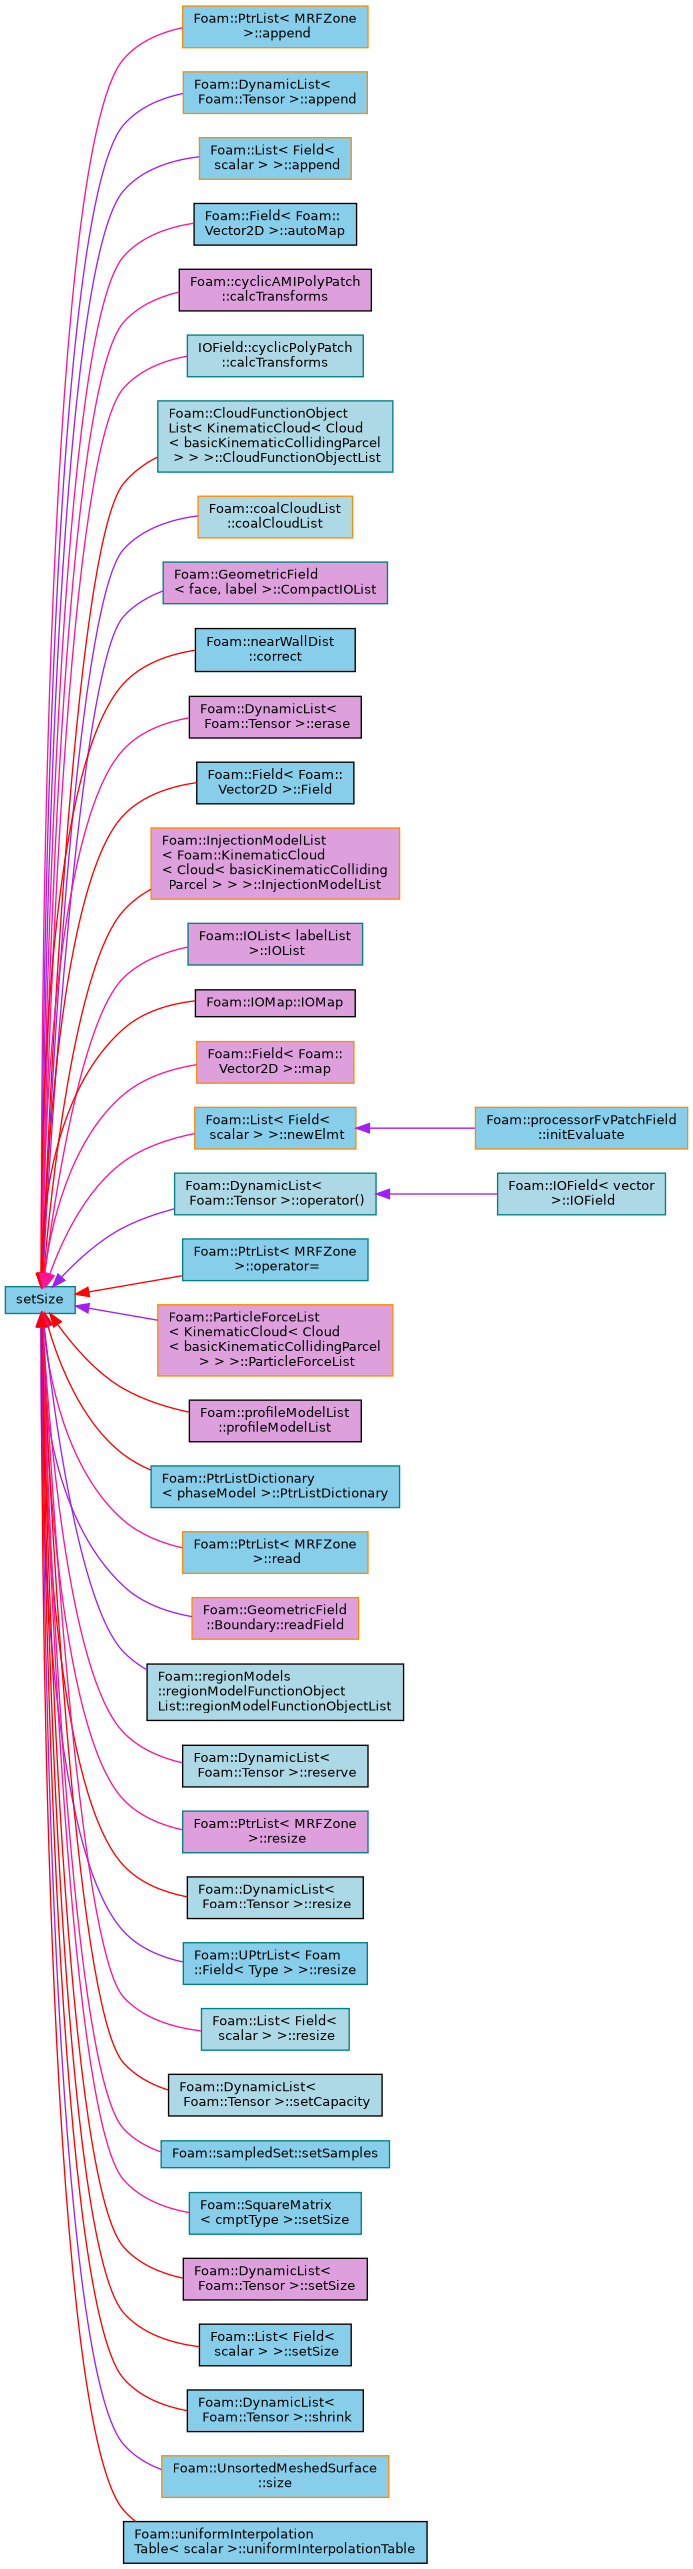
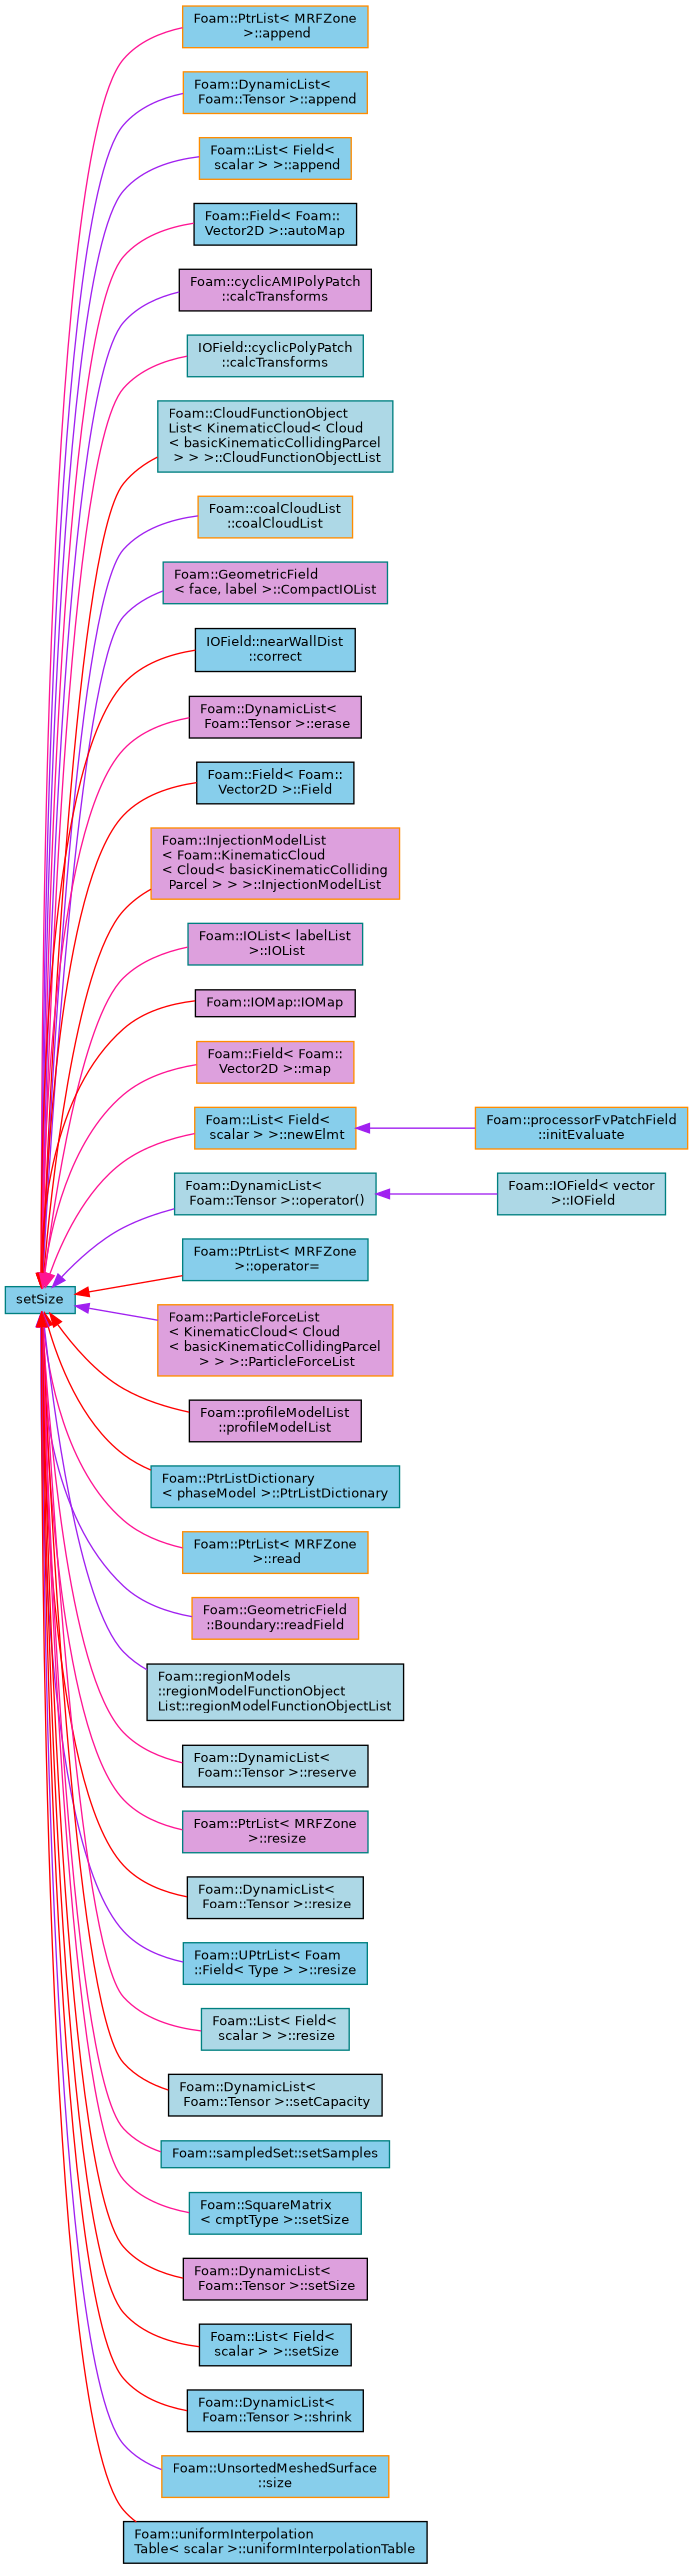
(275, 650) -> (275, 650)
(60, 762) -> (60, 762)
